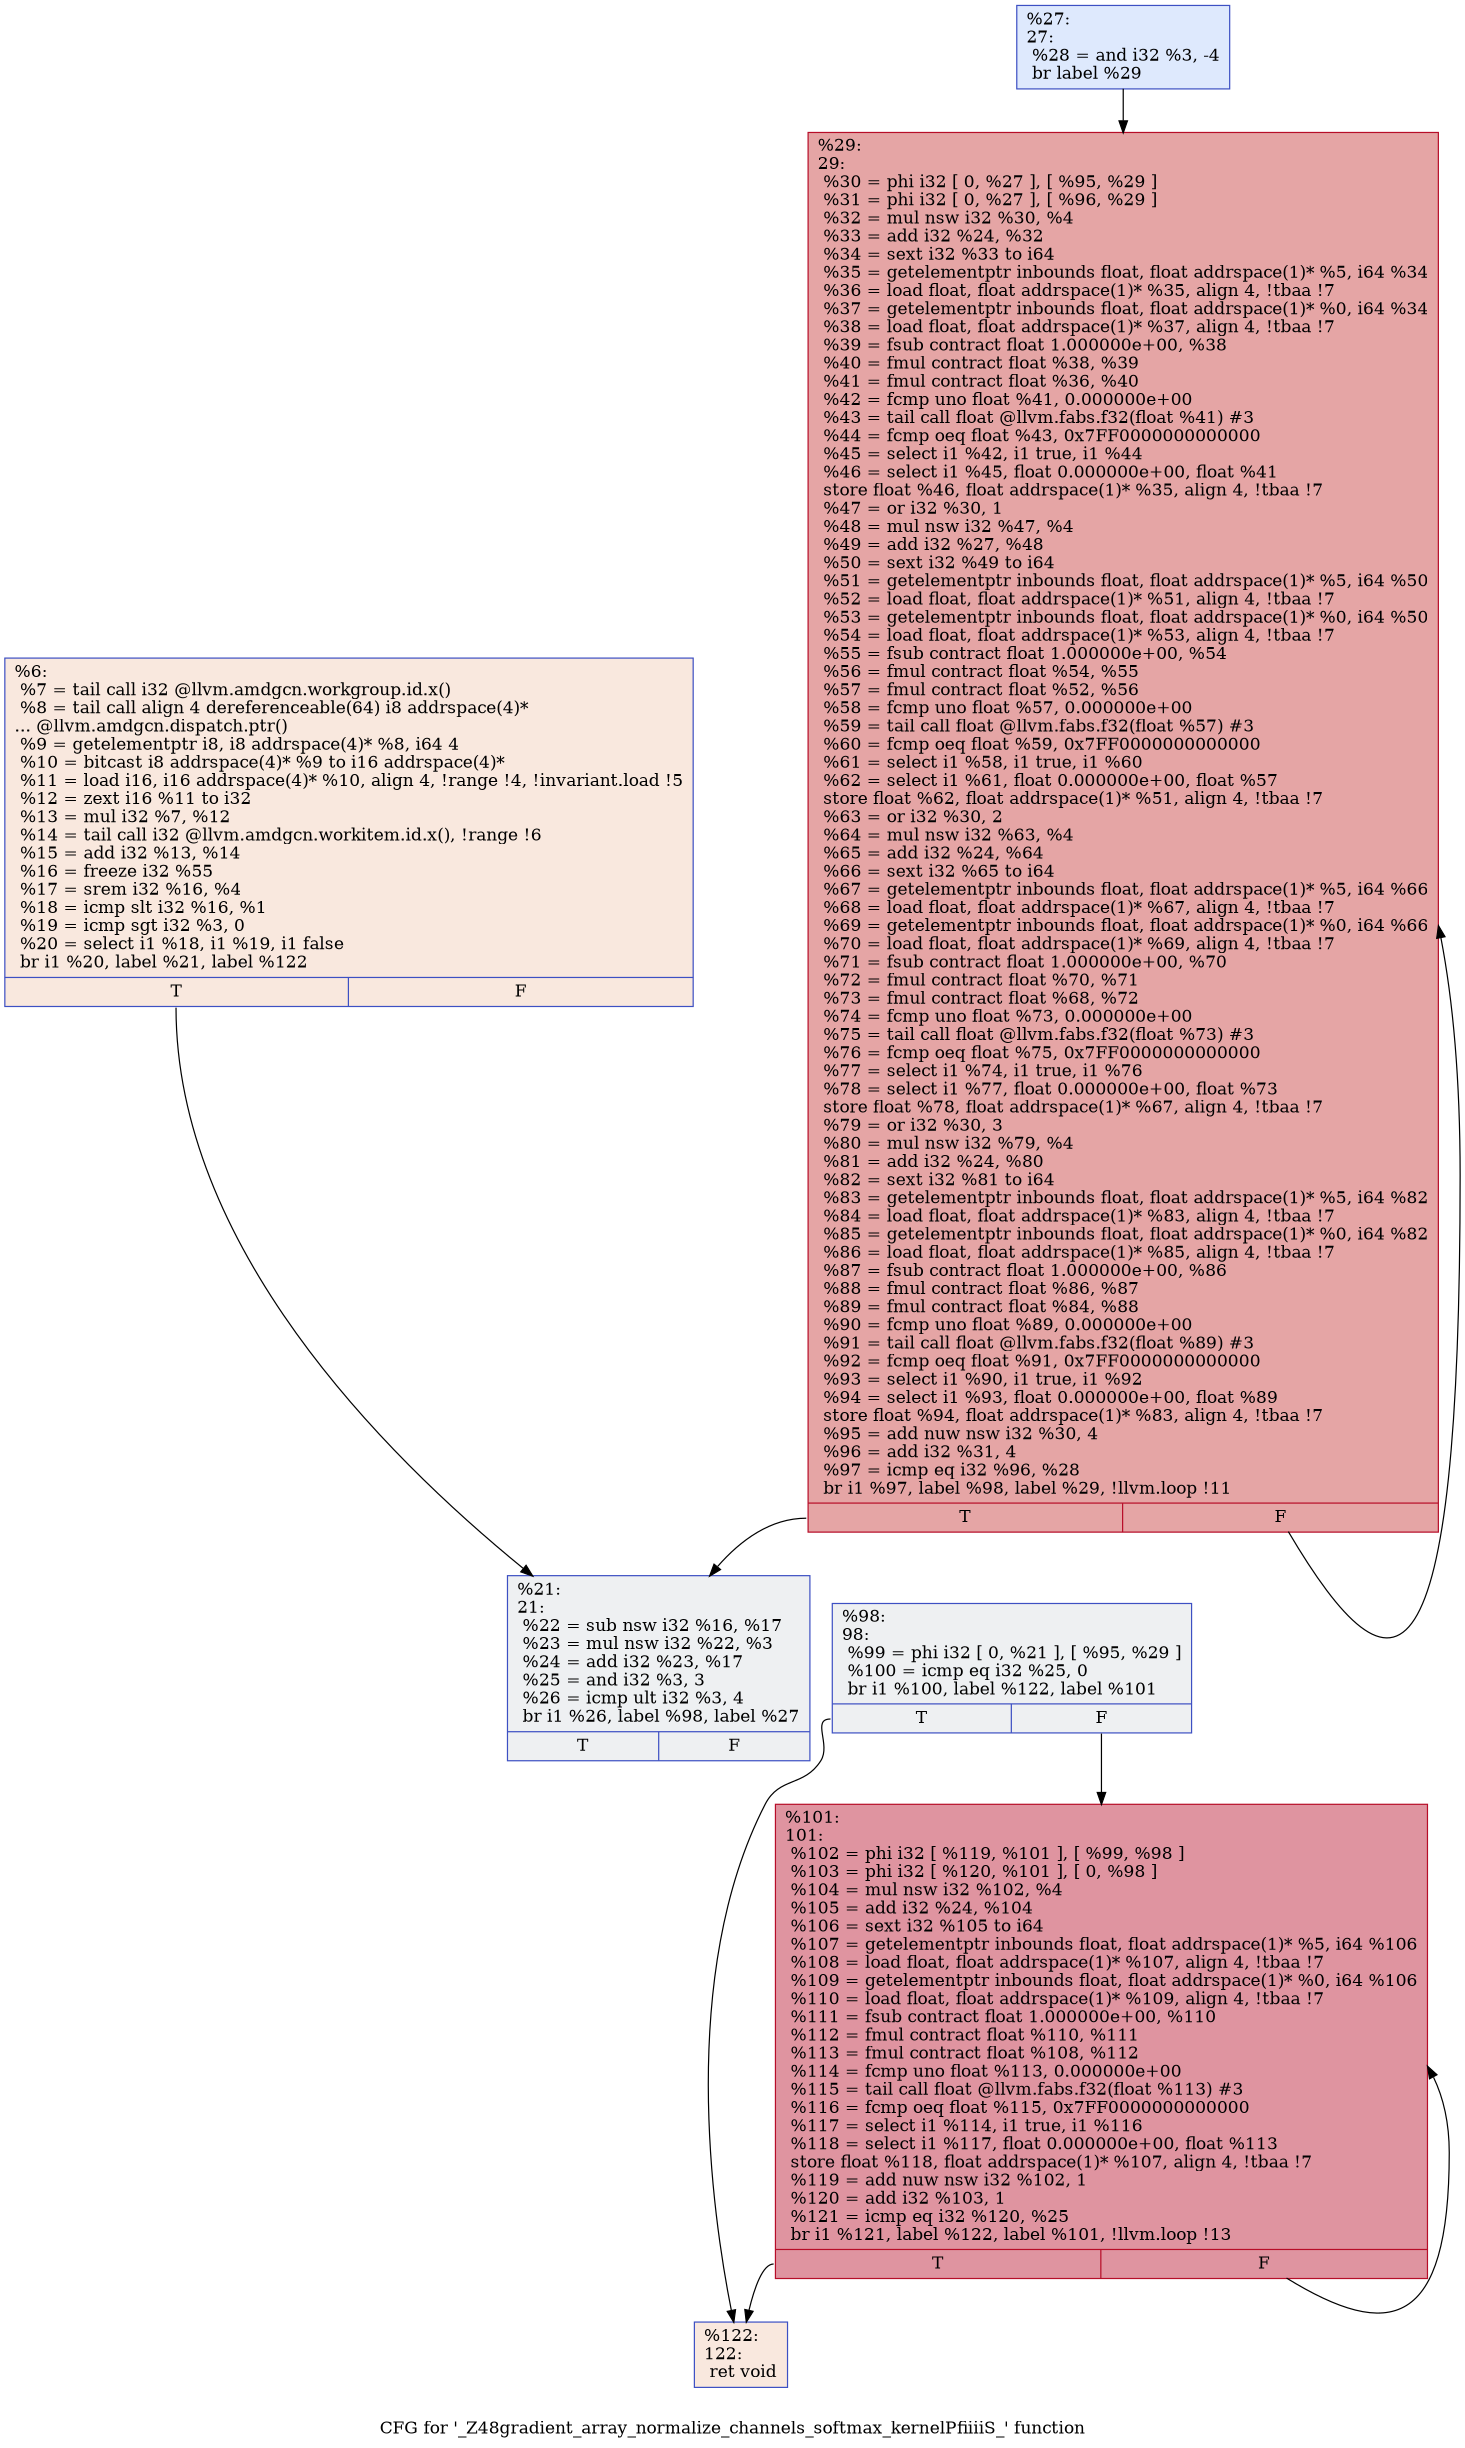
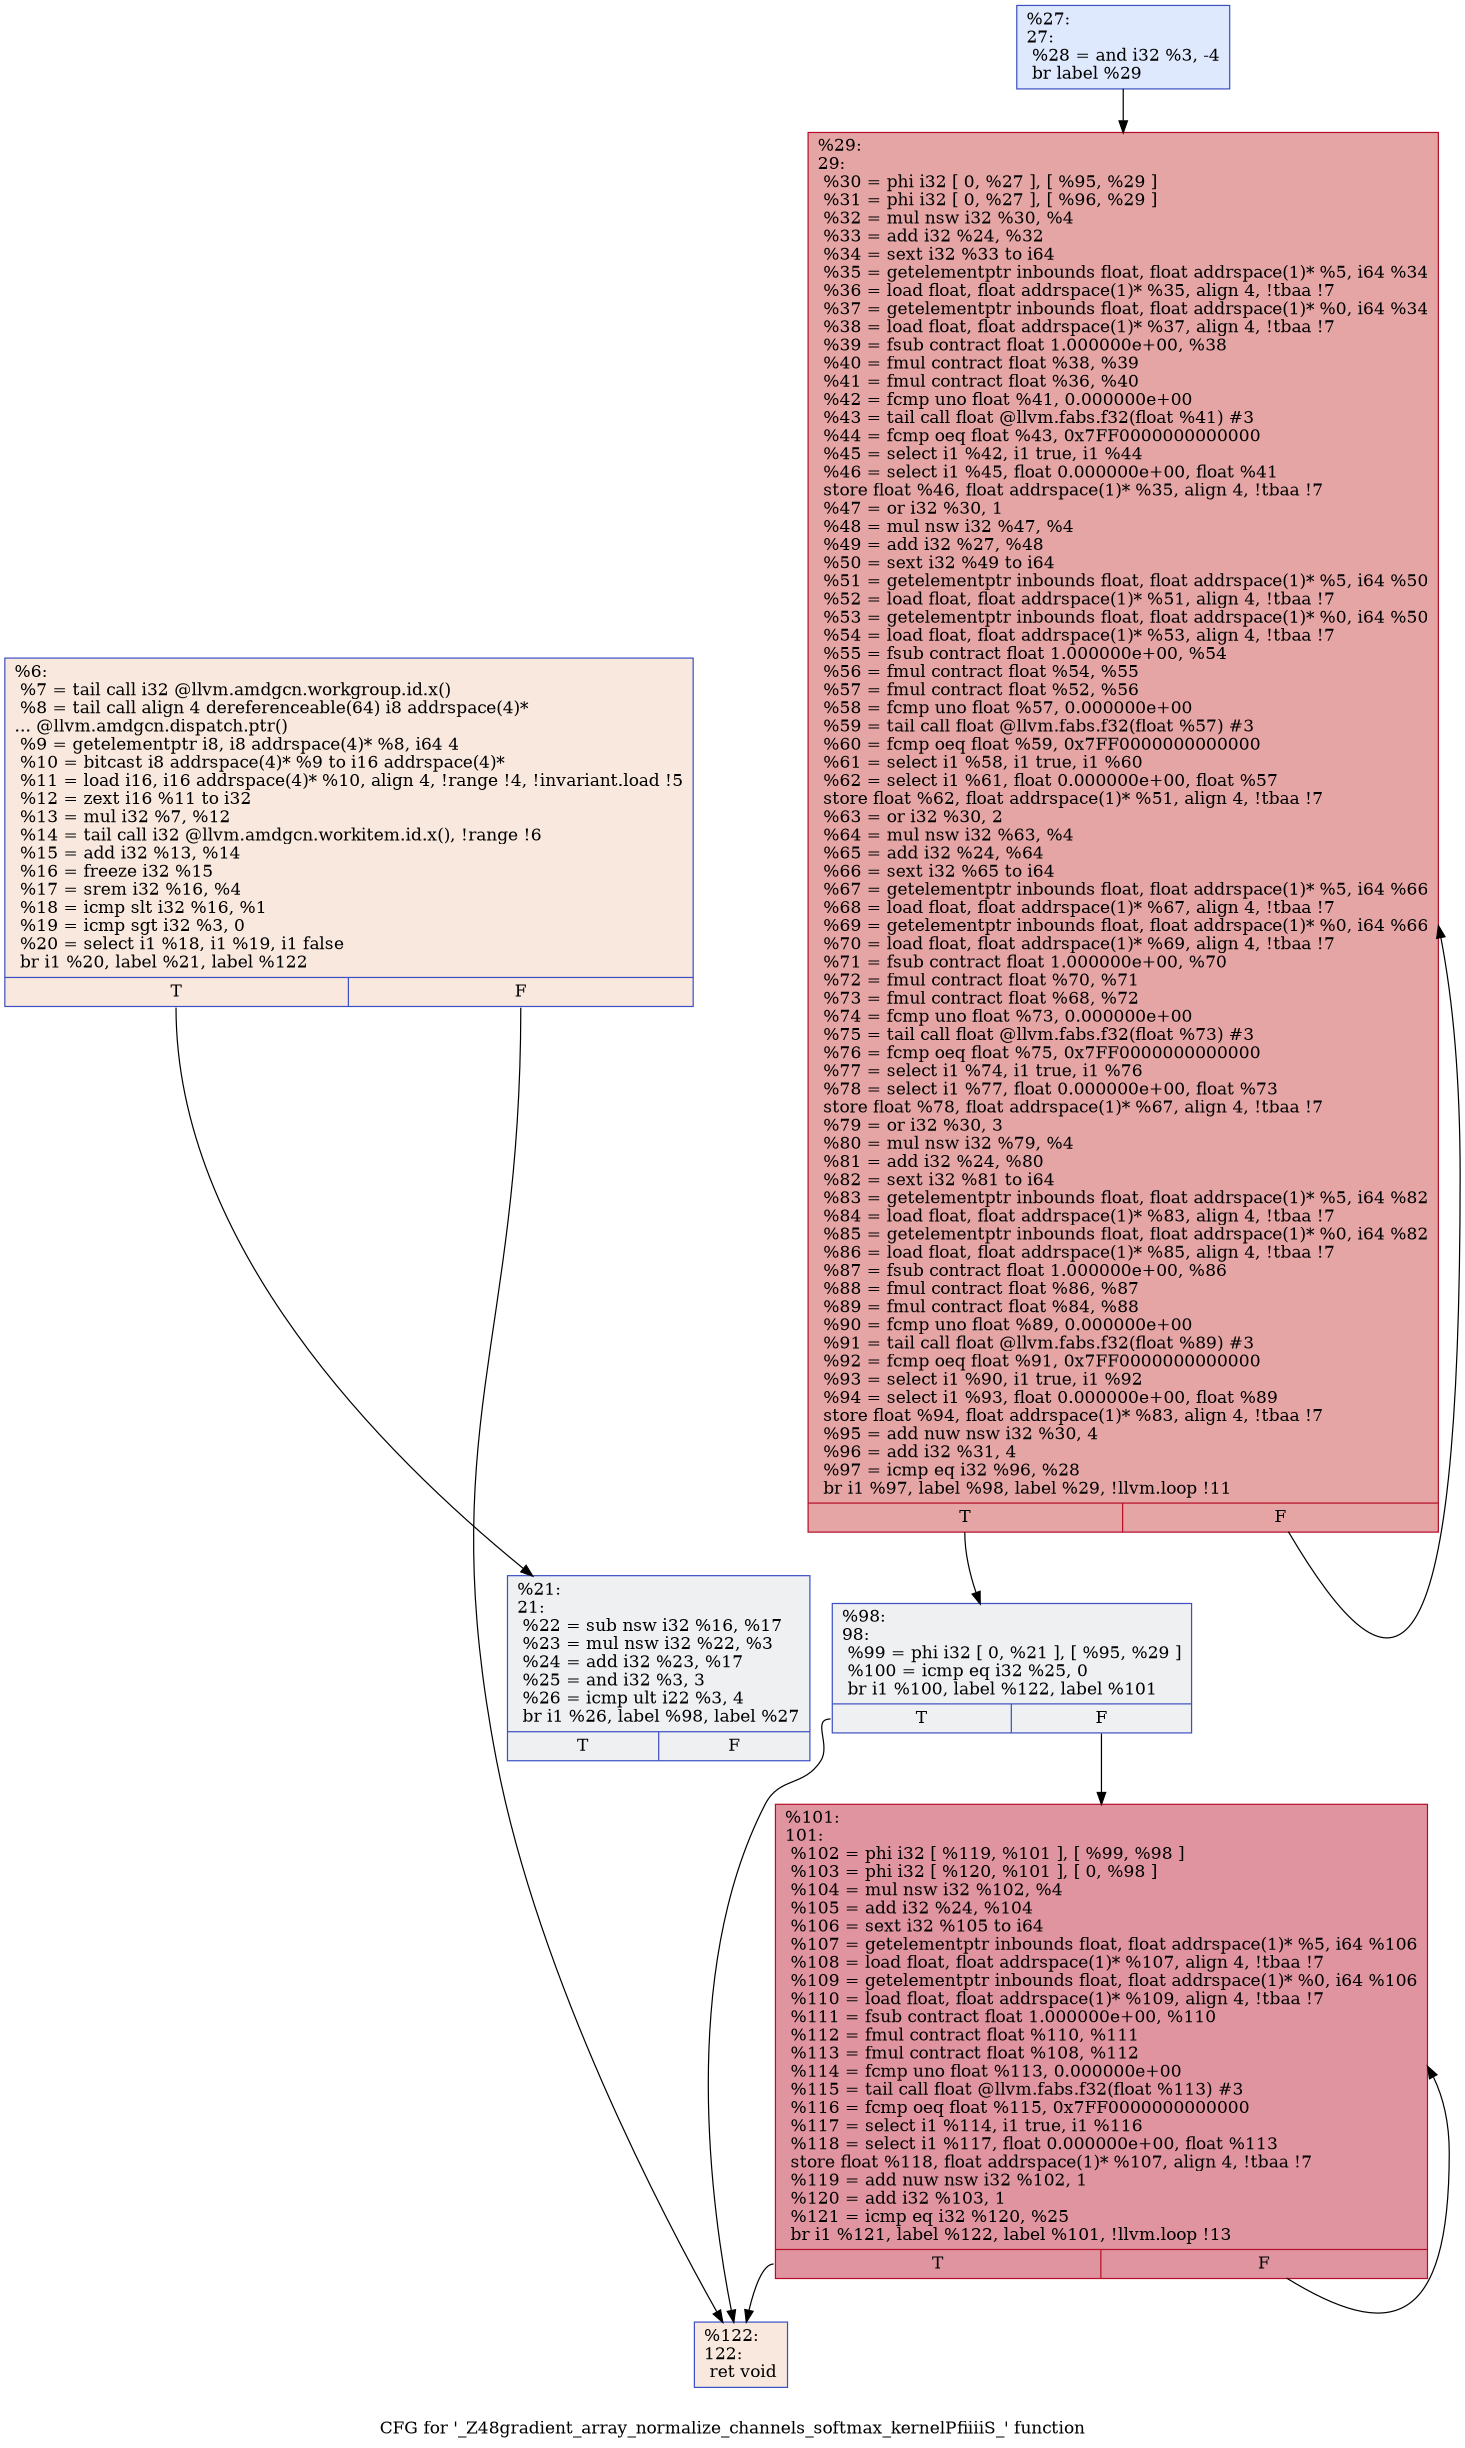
(114, 872) -> (114, 872)
(757, 1533) -> (968, 1563)
none -> (484, 1681)
(631, 1698) -> (631, 1698)
